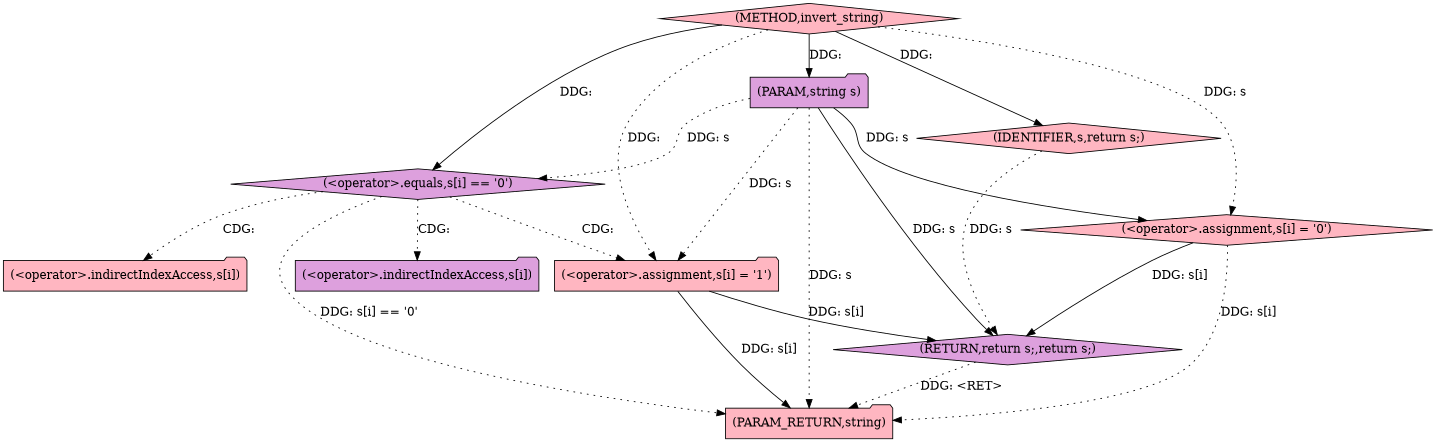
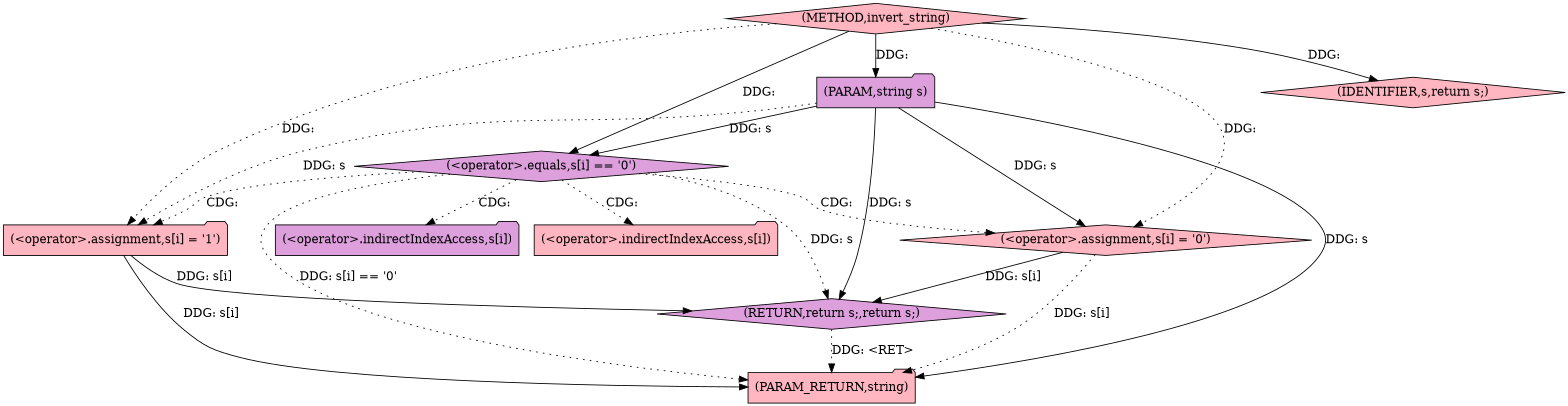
(1225, 92) -> (1242, 129)
(659, 158) -> (708, 130)
none -> (812, 204)
(966, 225) -> (756, 206)
(809, 254) -> (1325, 245)
